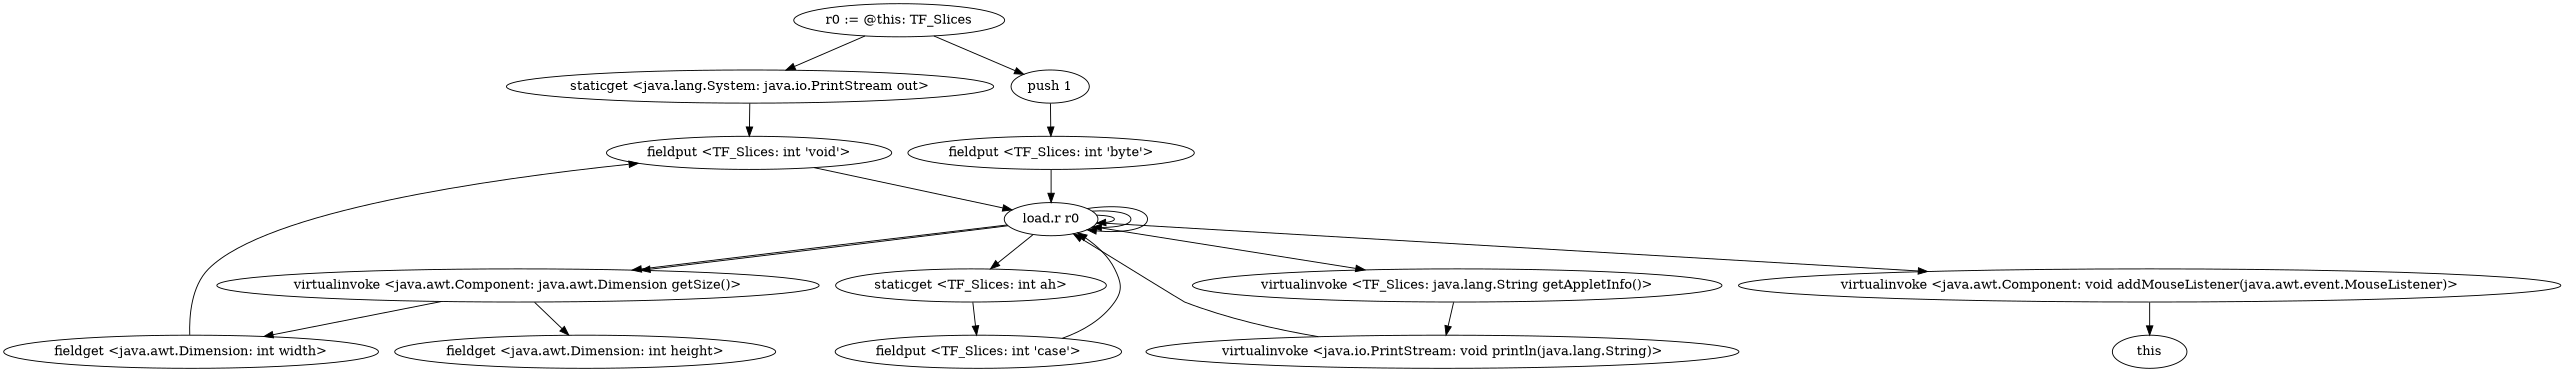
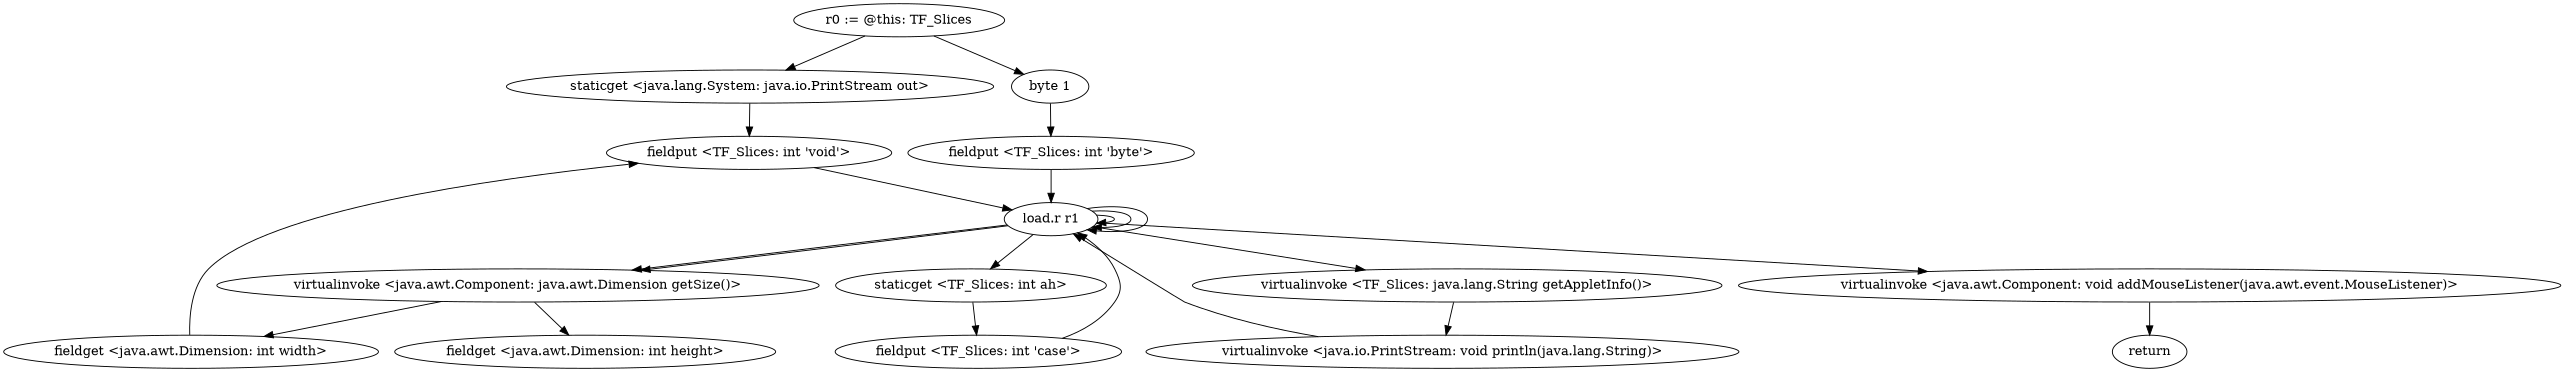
(1050, 87) -> (1050, 87)
(1051, 219) -> (1051, 219)
(2150, 352) -> (2150, 352)
